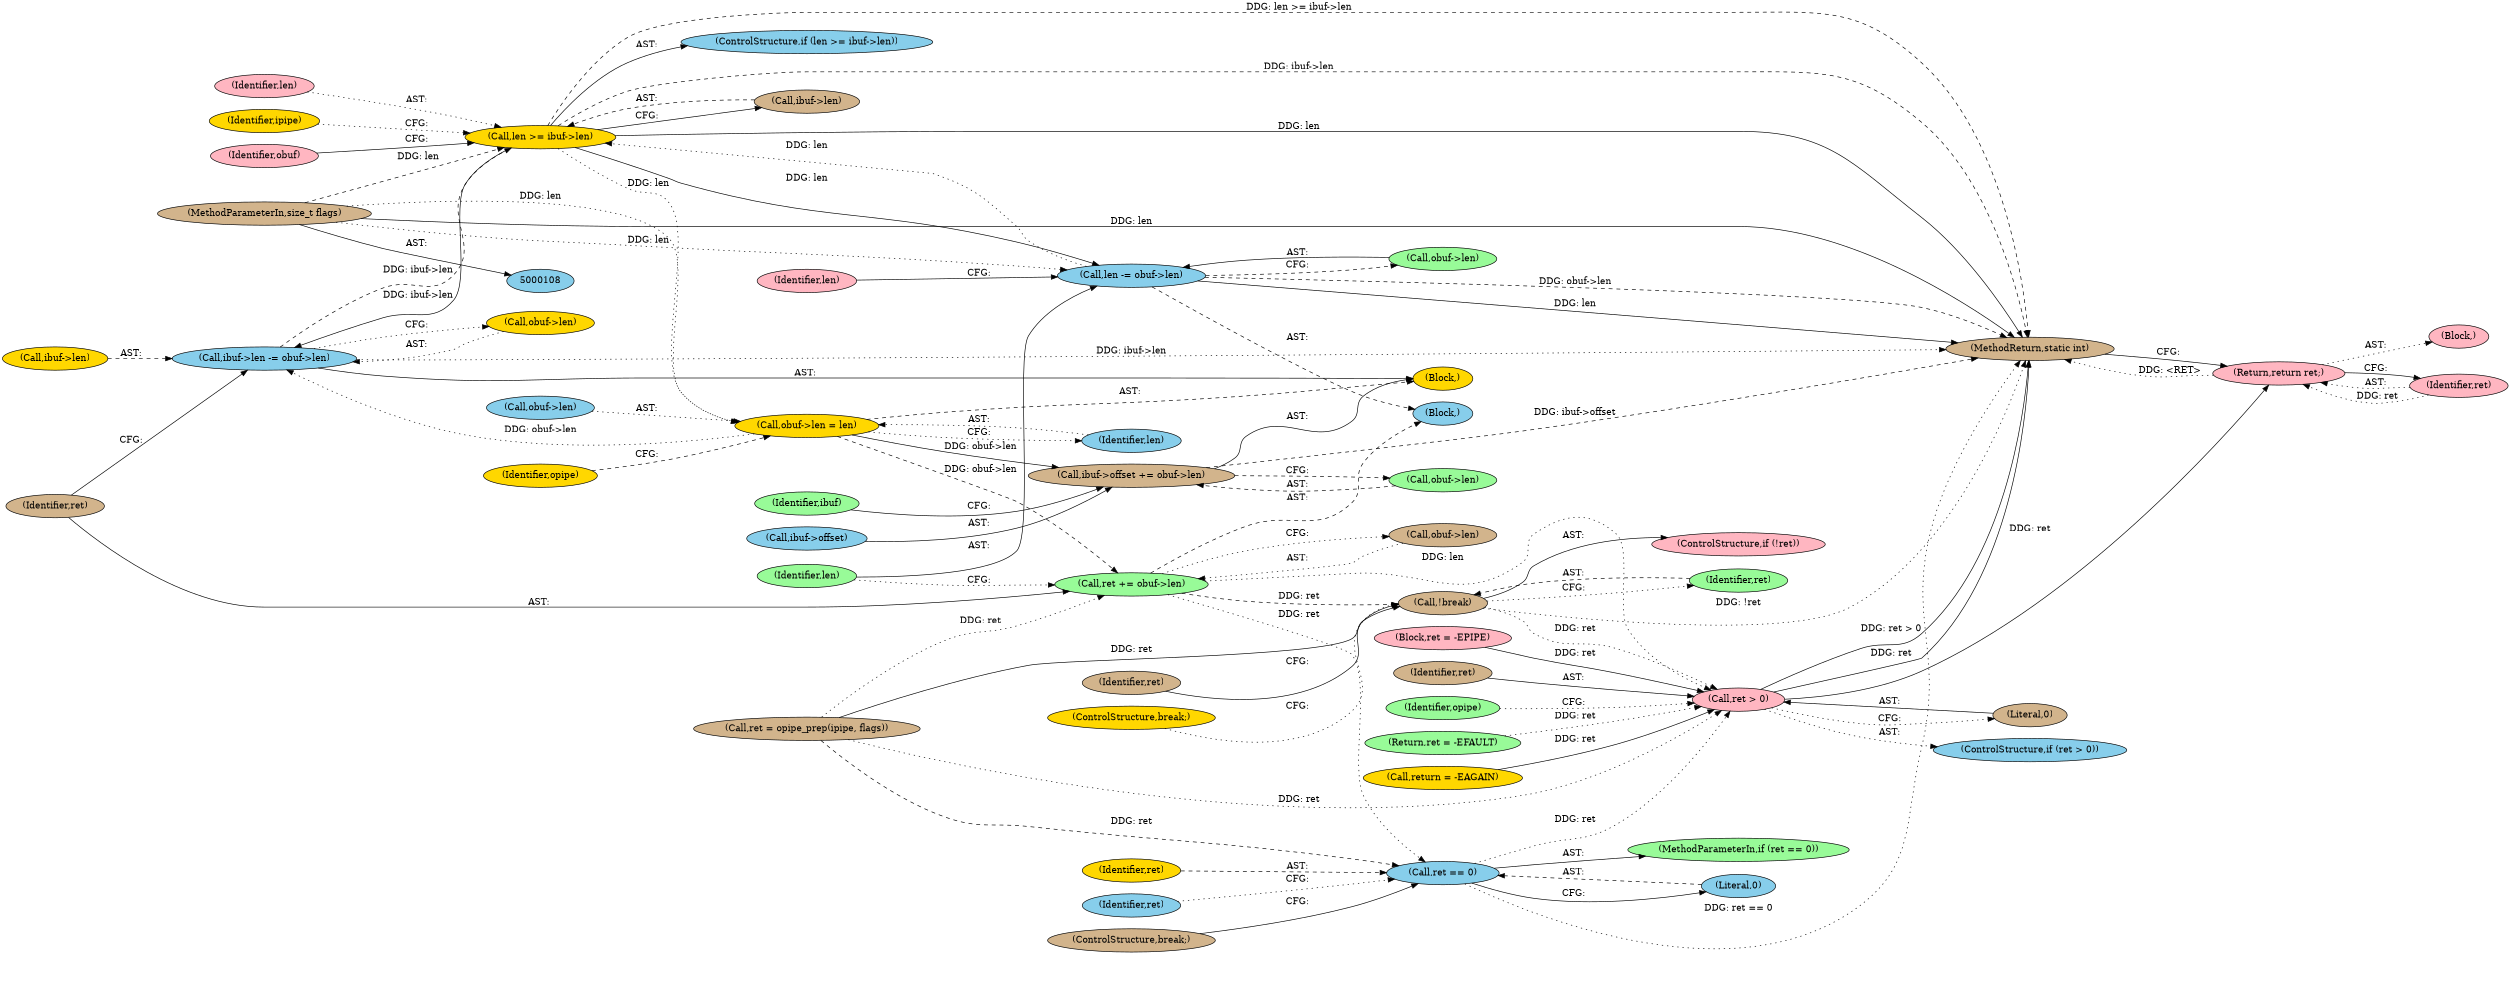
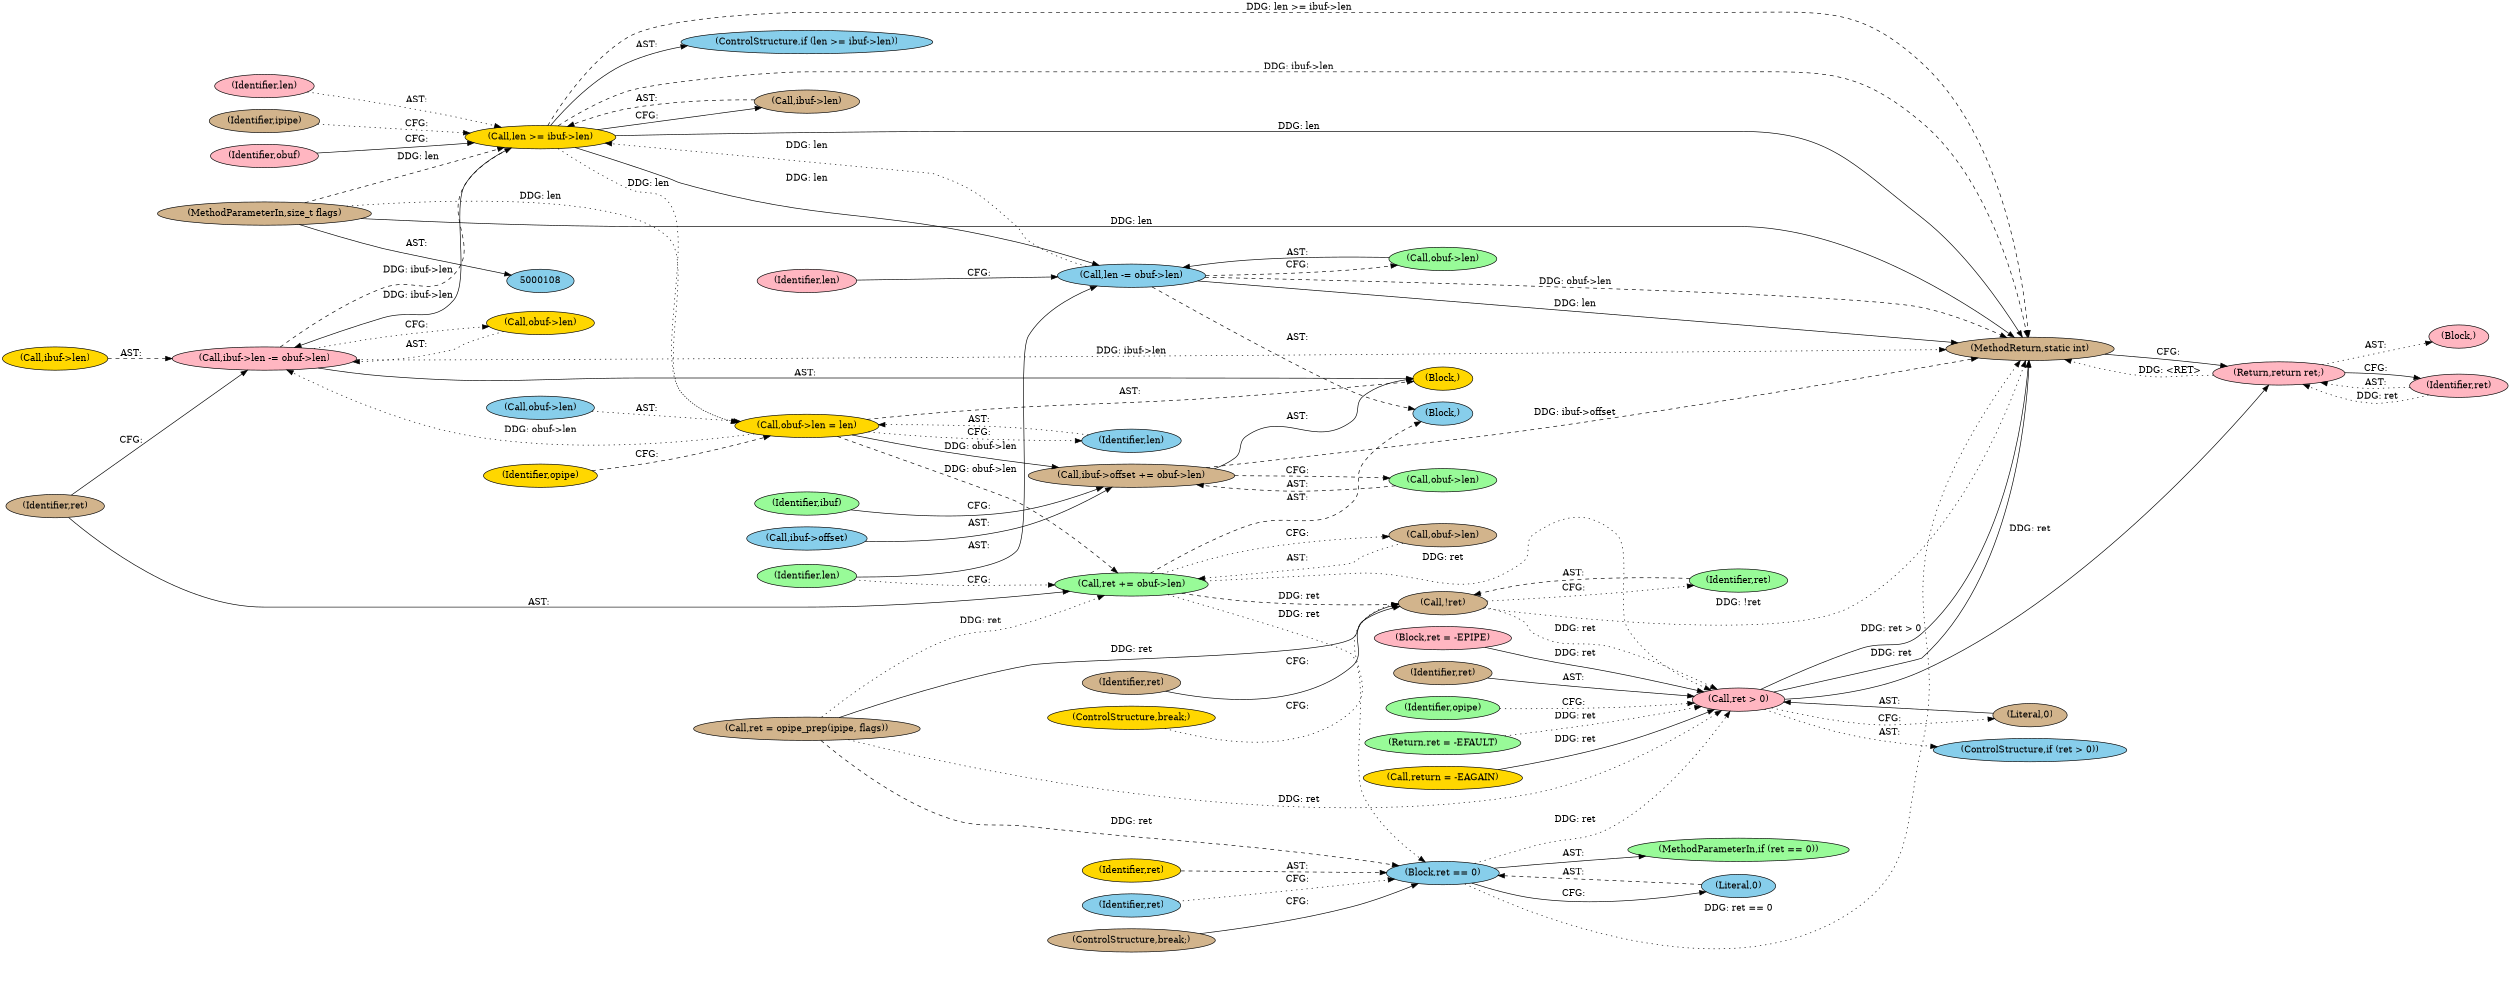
(264, 121) -> (264, 121)
(698, 249) -> none
(264, 359) -> (264, 359)
(1739, 544) -> none
(1443, 558) -> (1443, 558)
(1443, 603) -> (1443, 603)
(1443, 873) -> (1443, 873)
